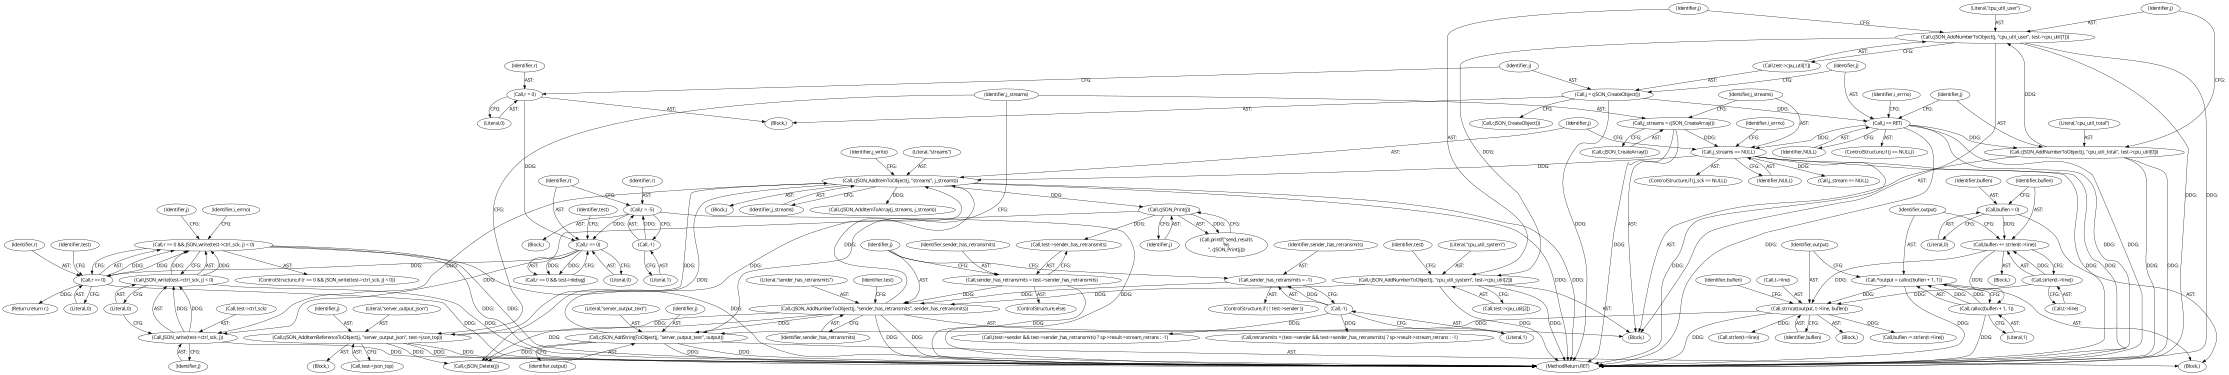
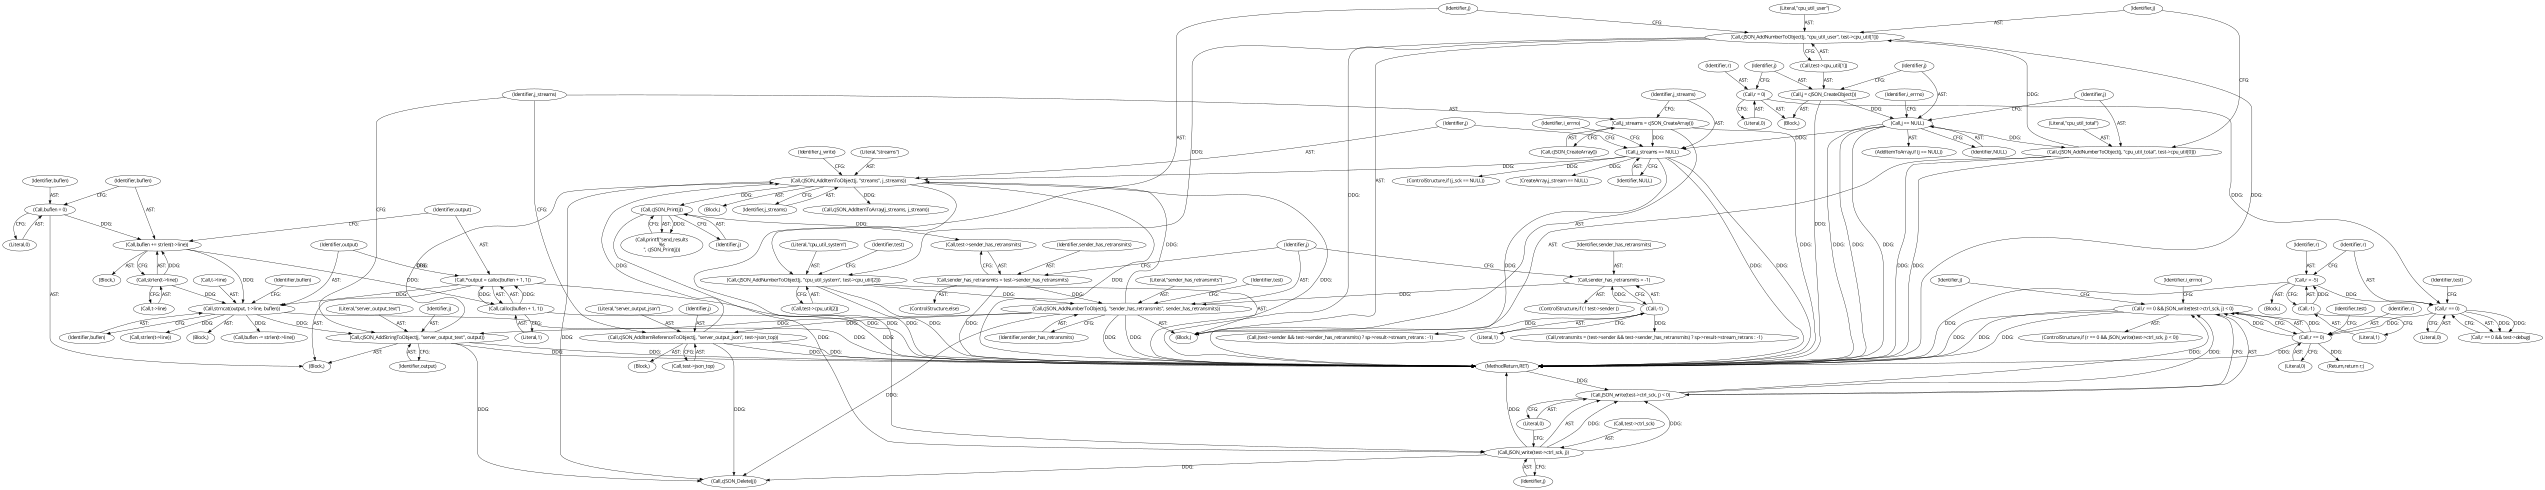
(1511, 124) -> none
(1888, 124) -> (1907, 124)
(1880, 152) -> (1909, 152)
(1716, 167) -> (1573, 167)
(1844, 181) -> (1554, 181)
(1996, 295) -> (501, 295)
(864, 364) -> (1566, 380)
none -> (1128, 467)
